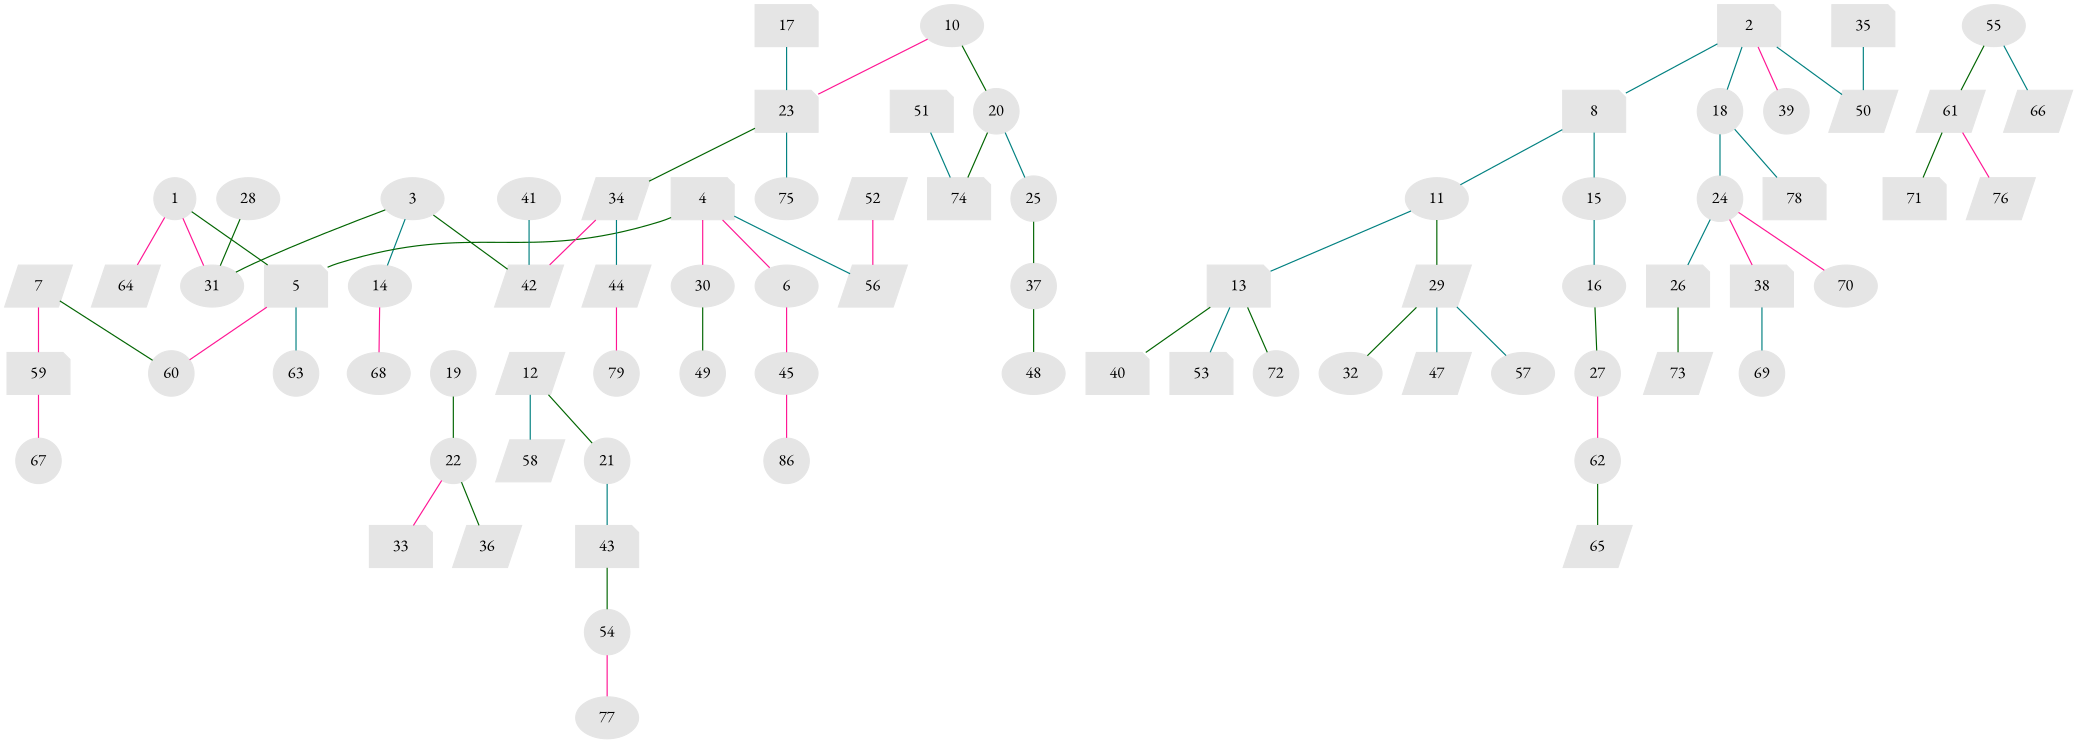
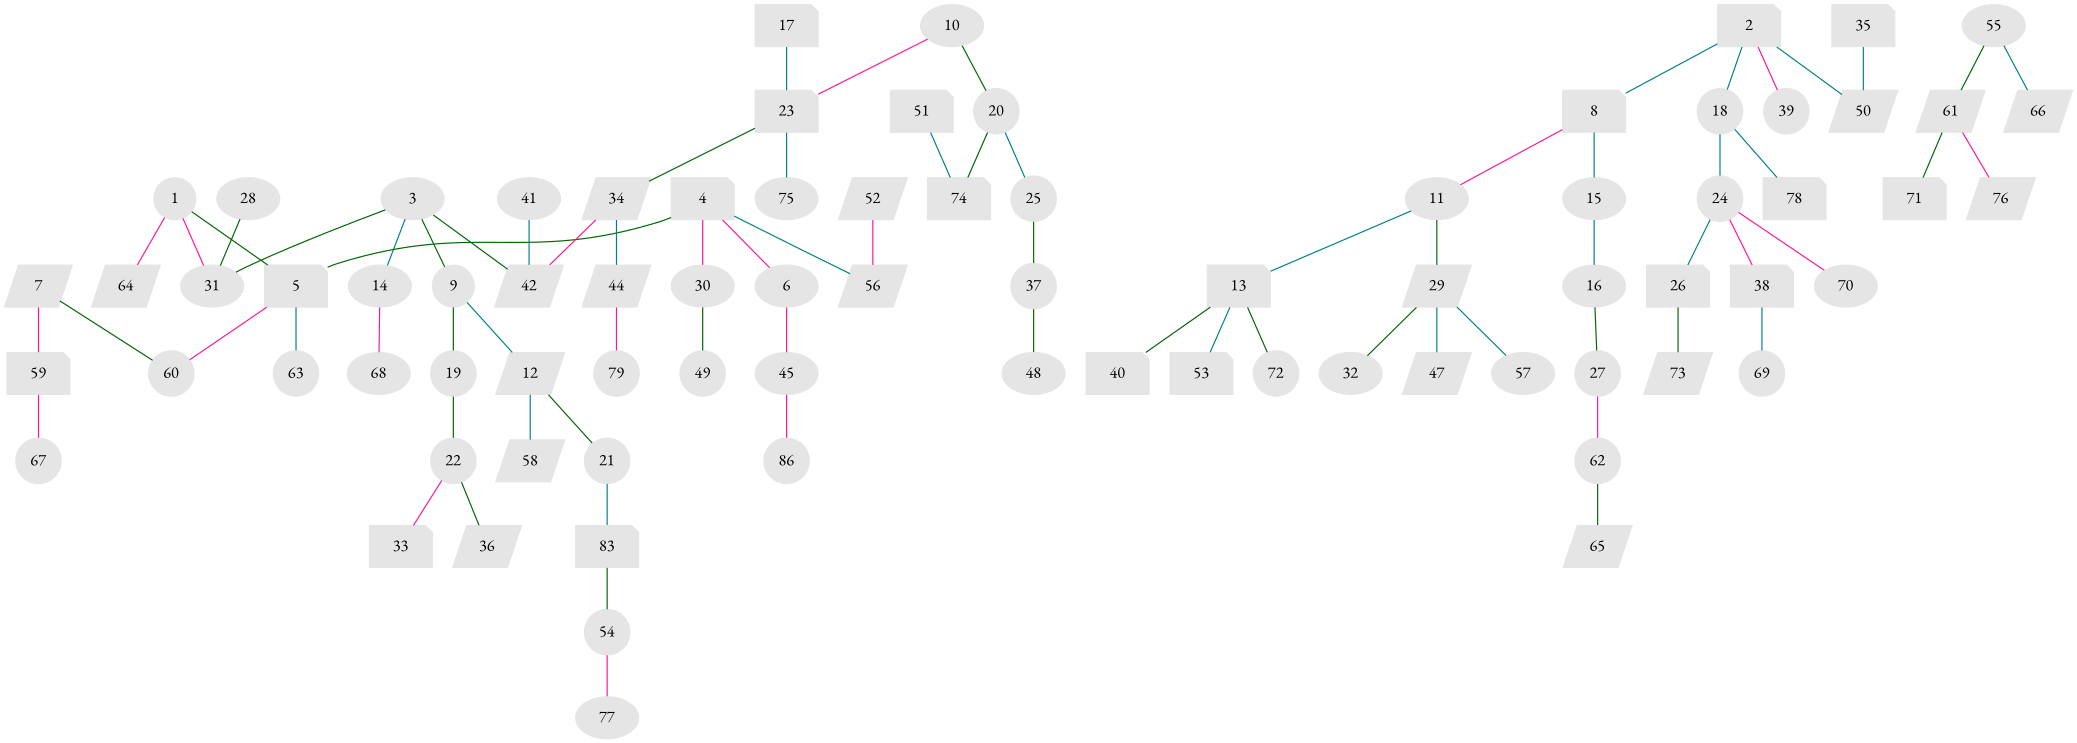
(1511, 157) -> (1511, 157)
none -> (453, 286)
(607, 546) -> (607, 546)
